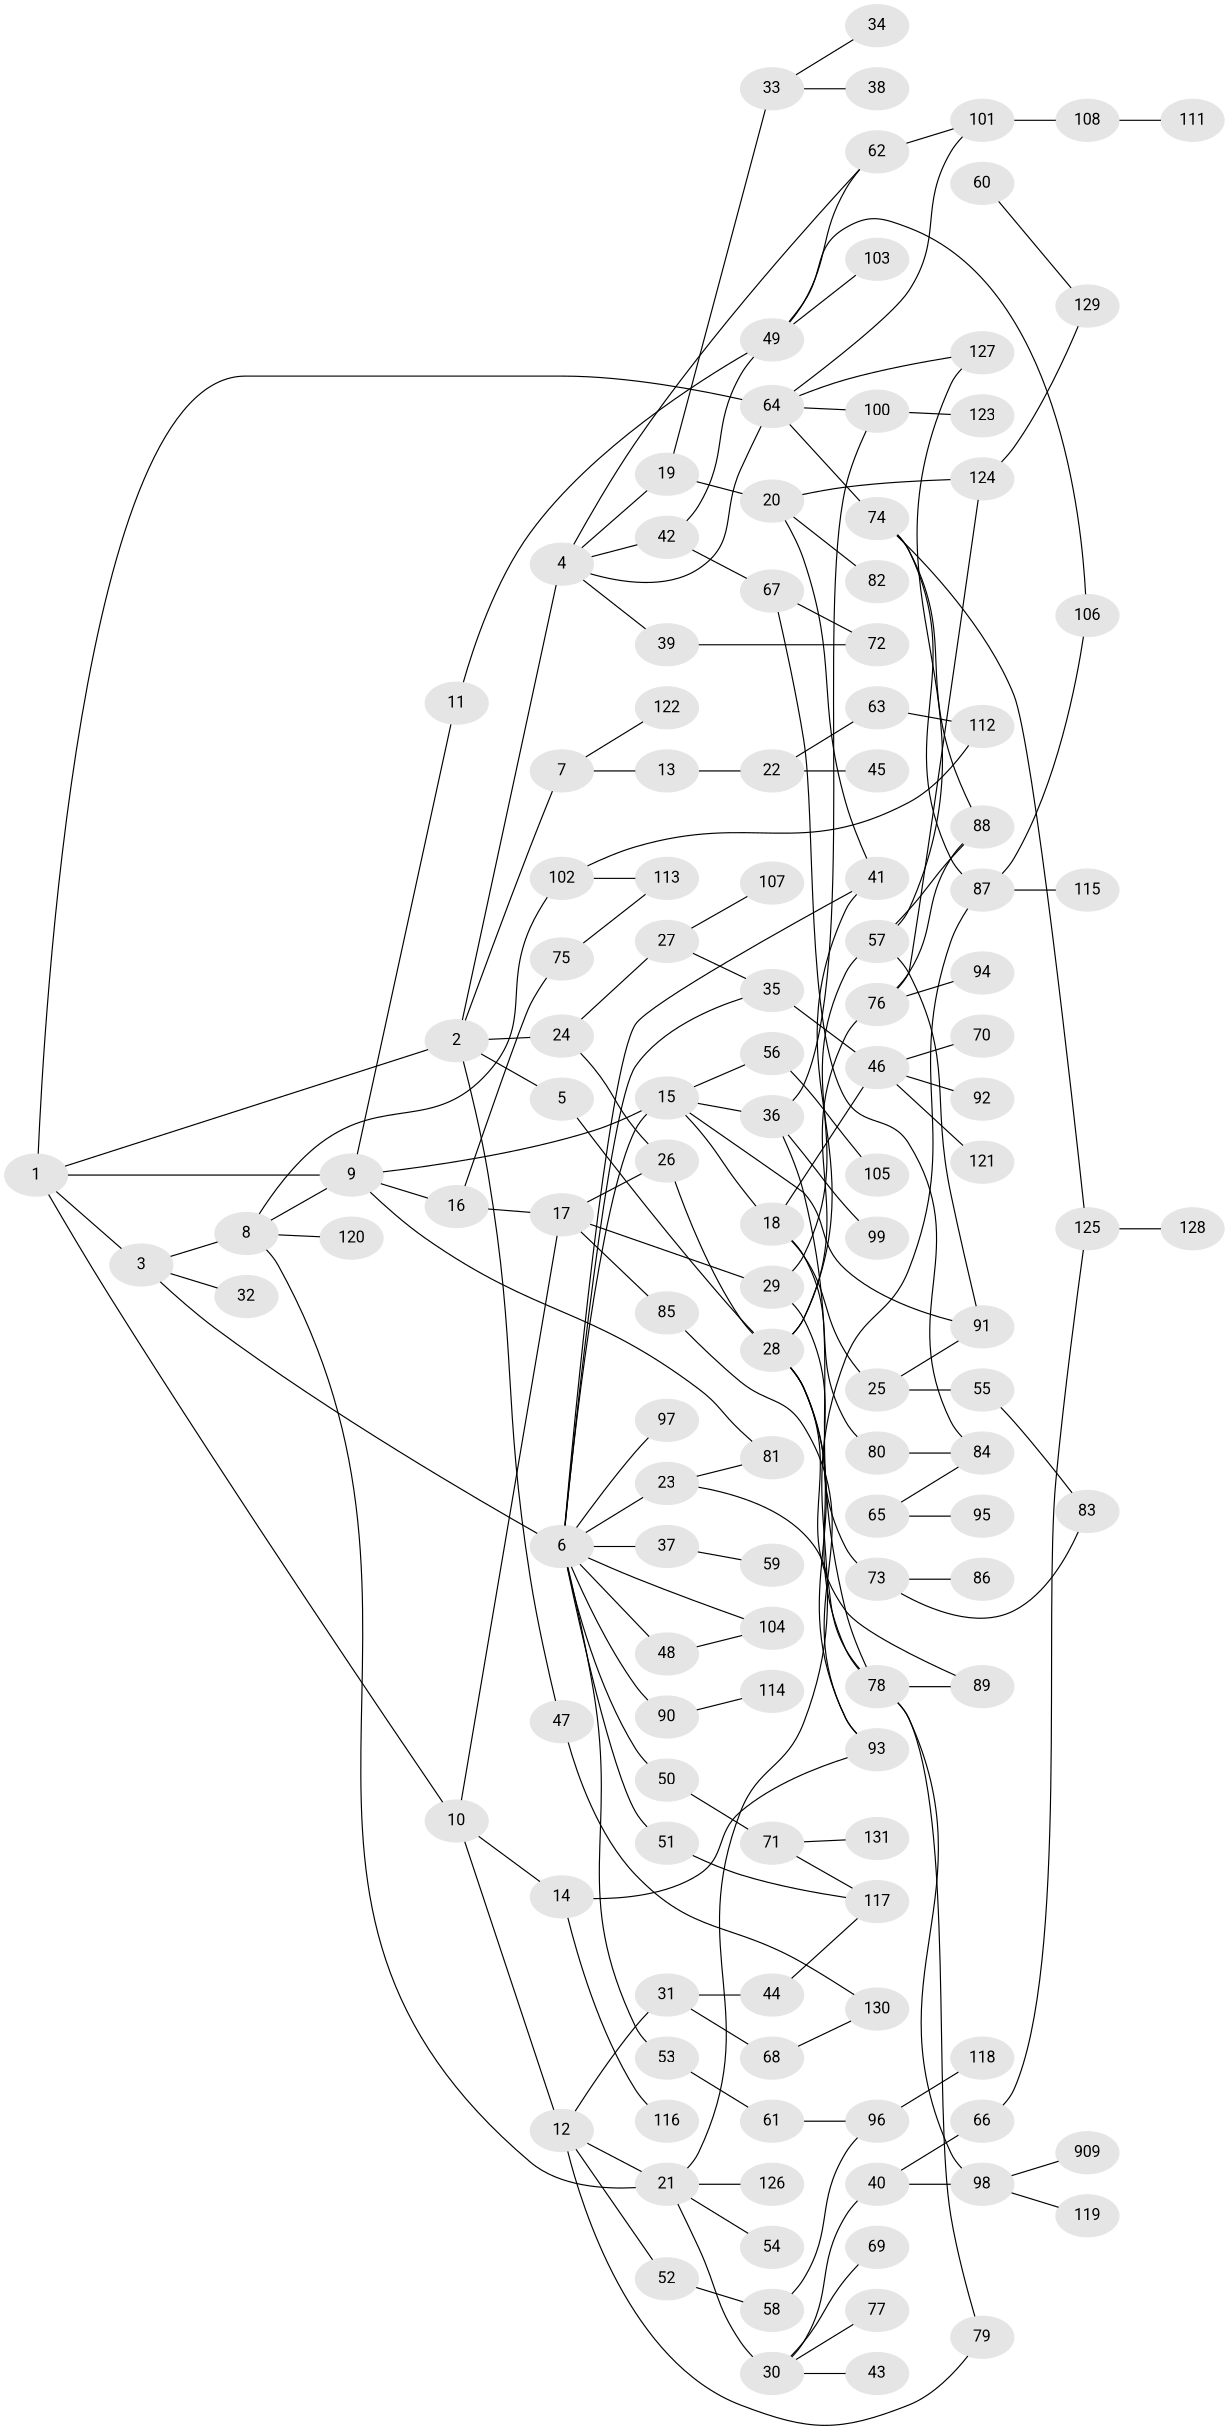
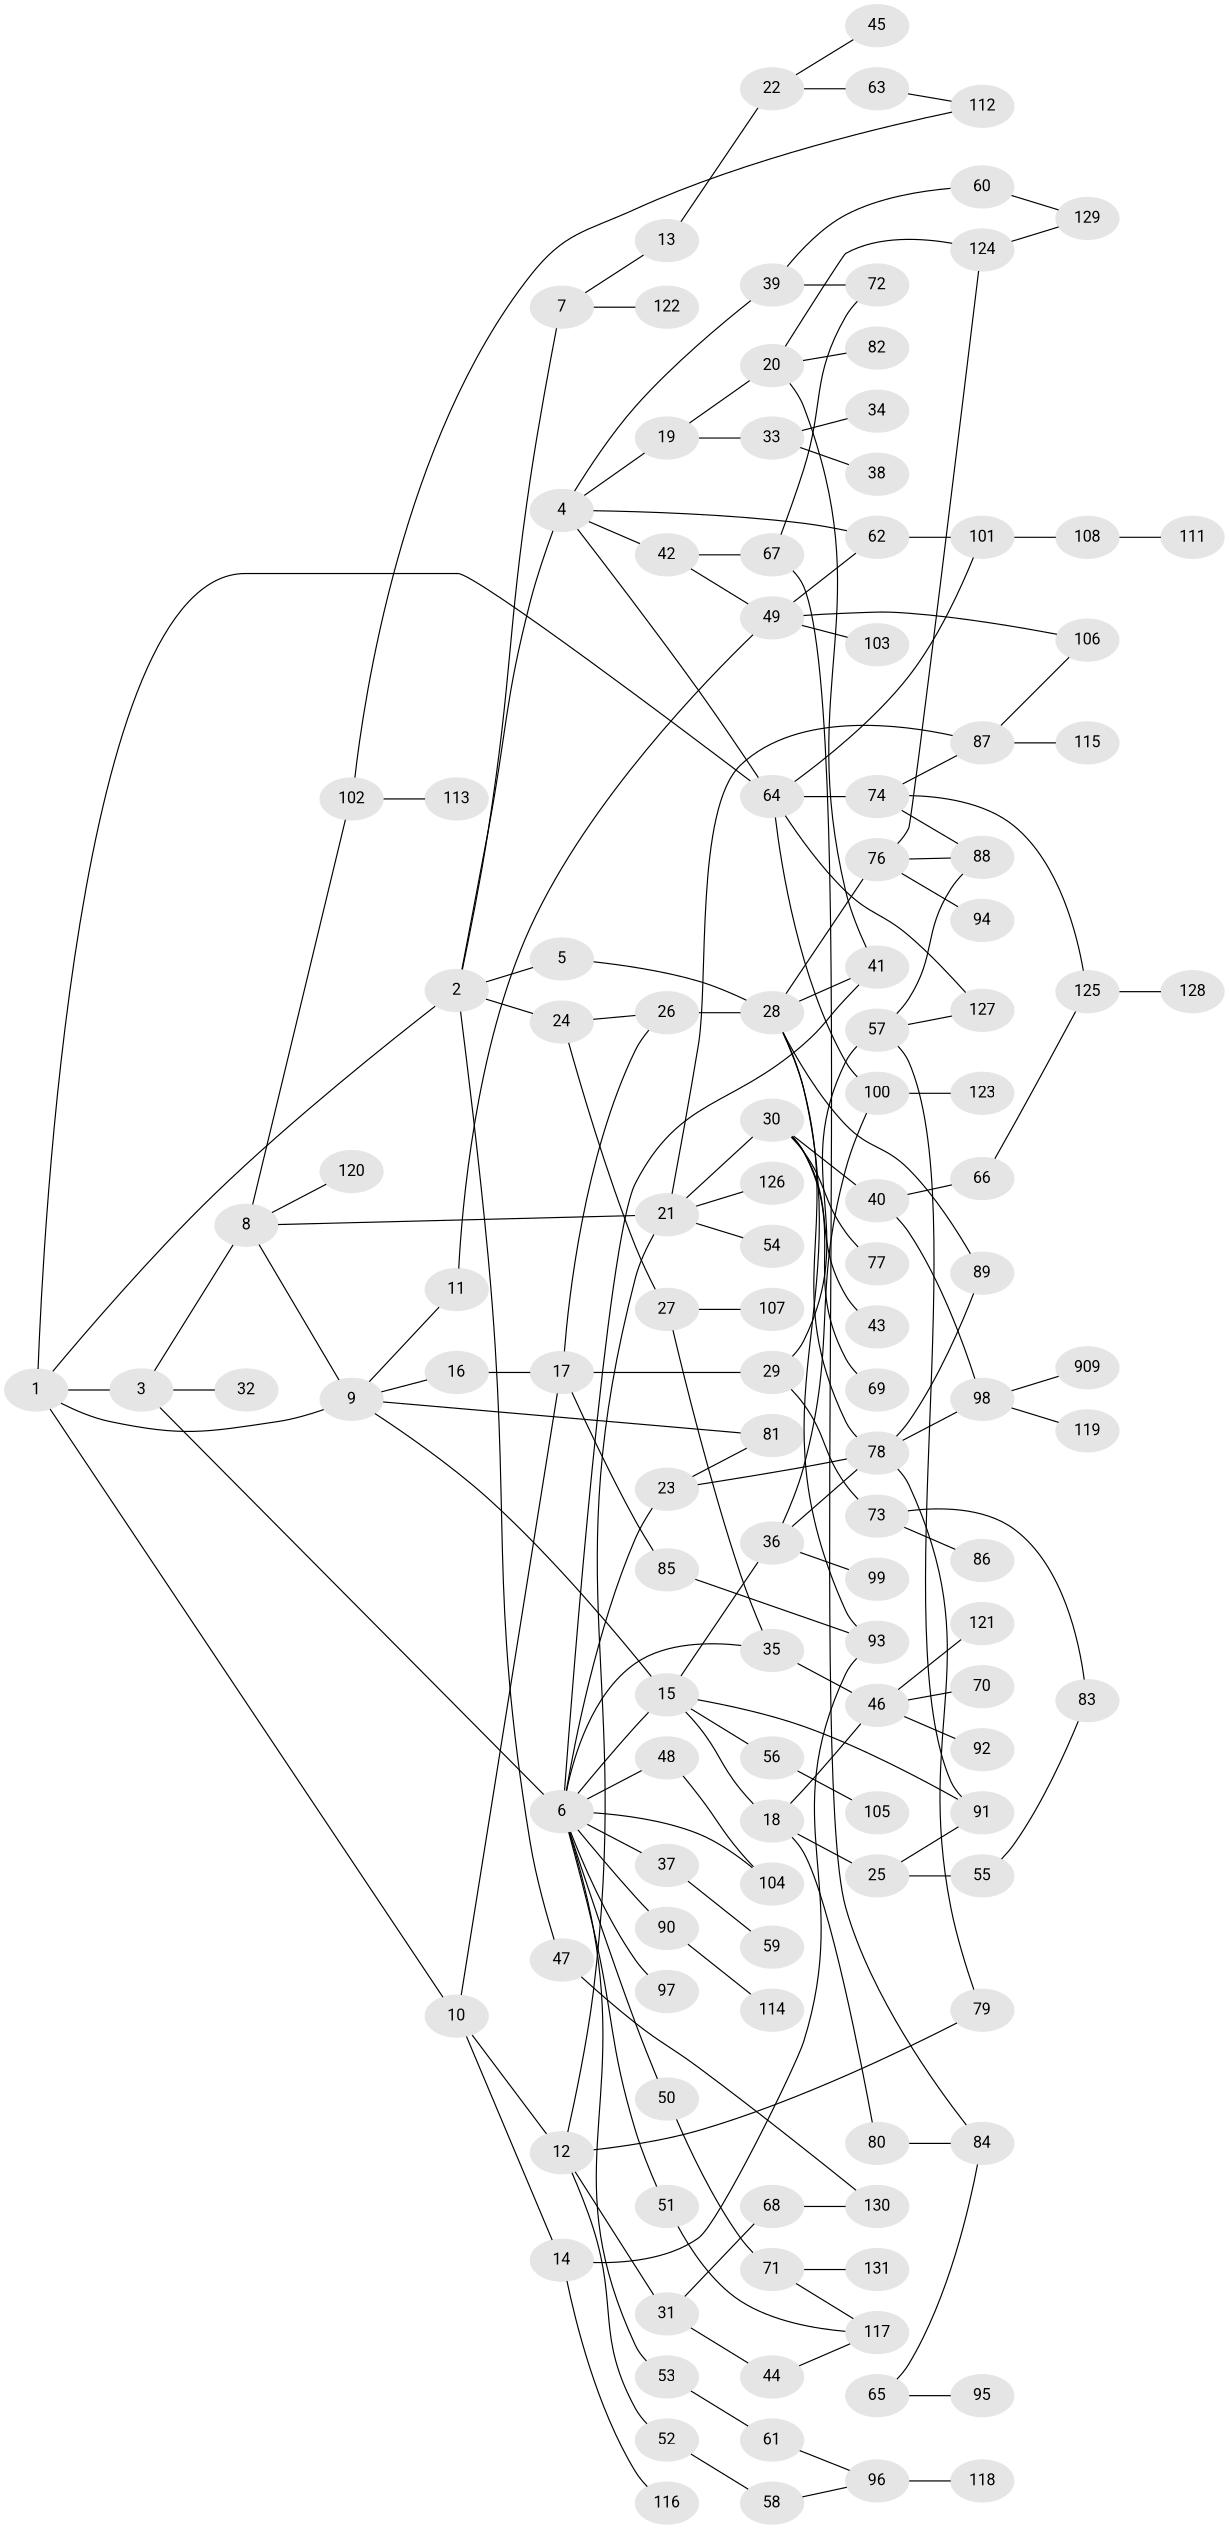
none -> (859, 209)
(562, 959) -> none
